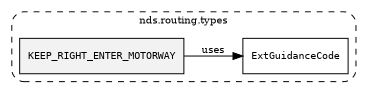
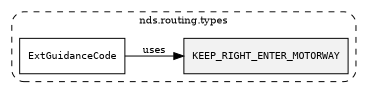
(208, 56) -> (149, 56)
